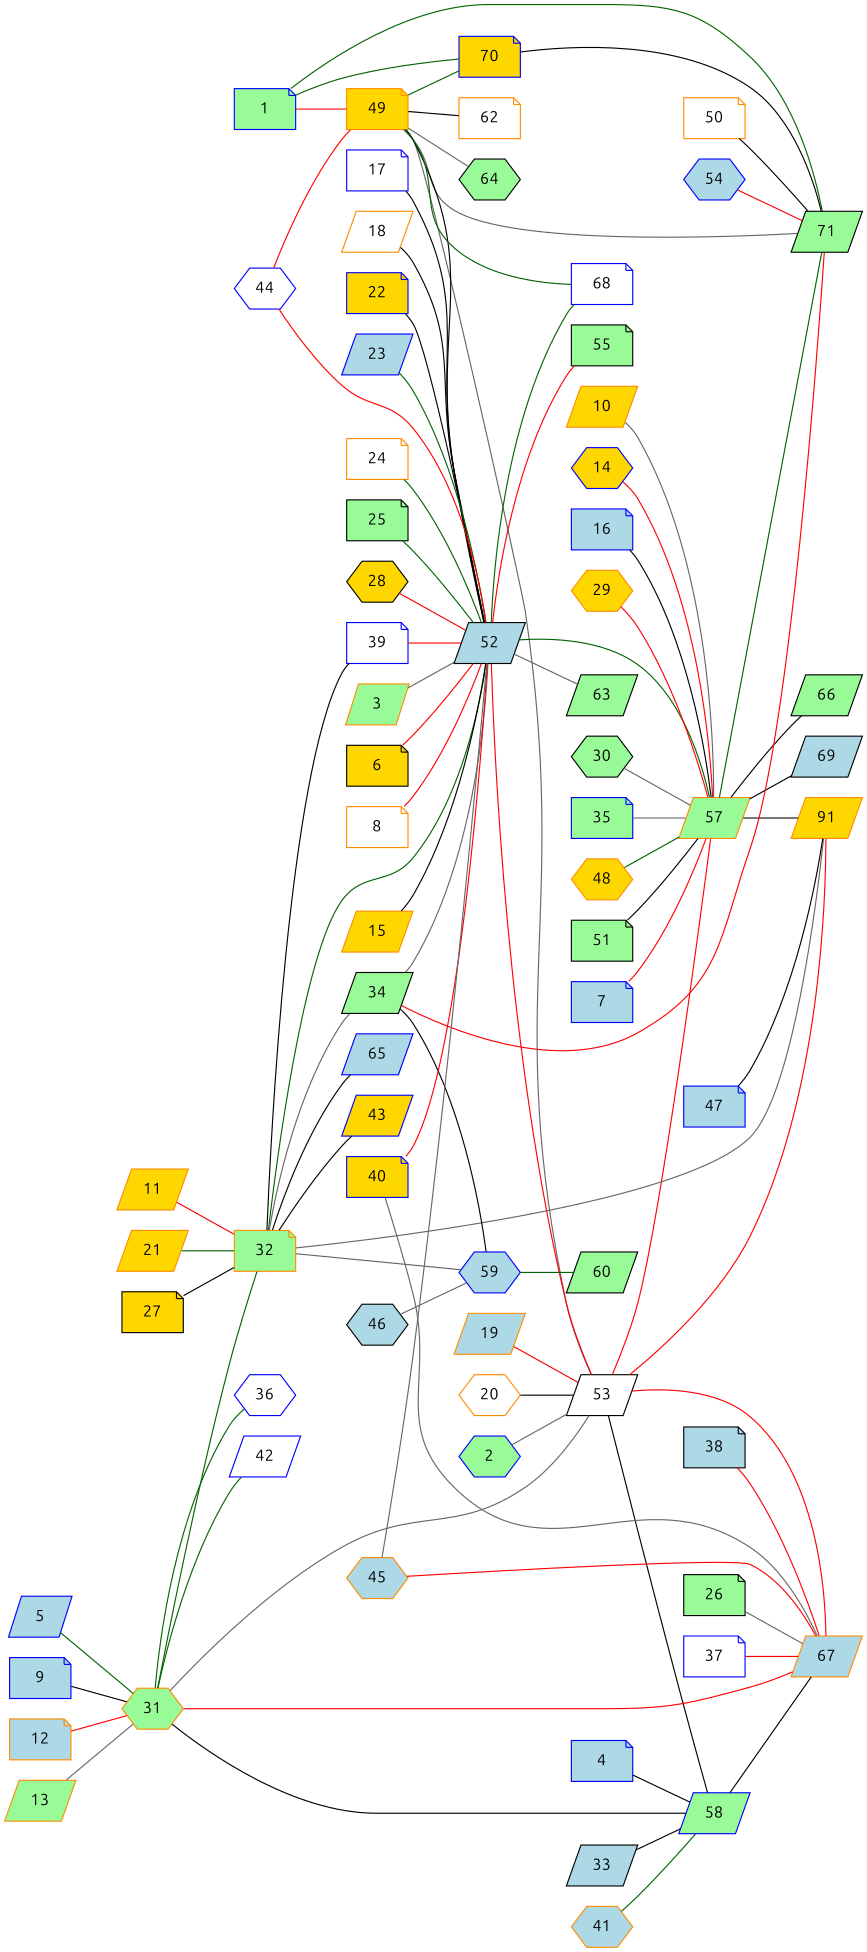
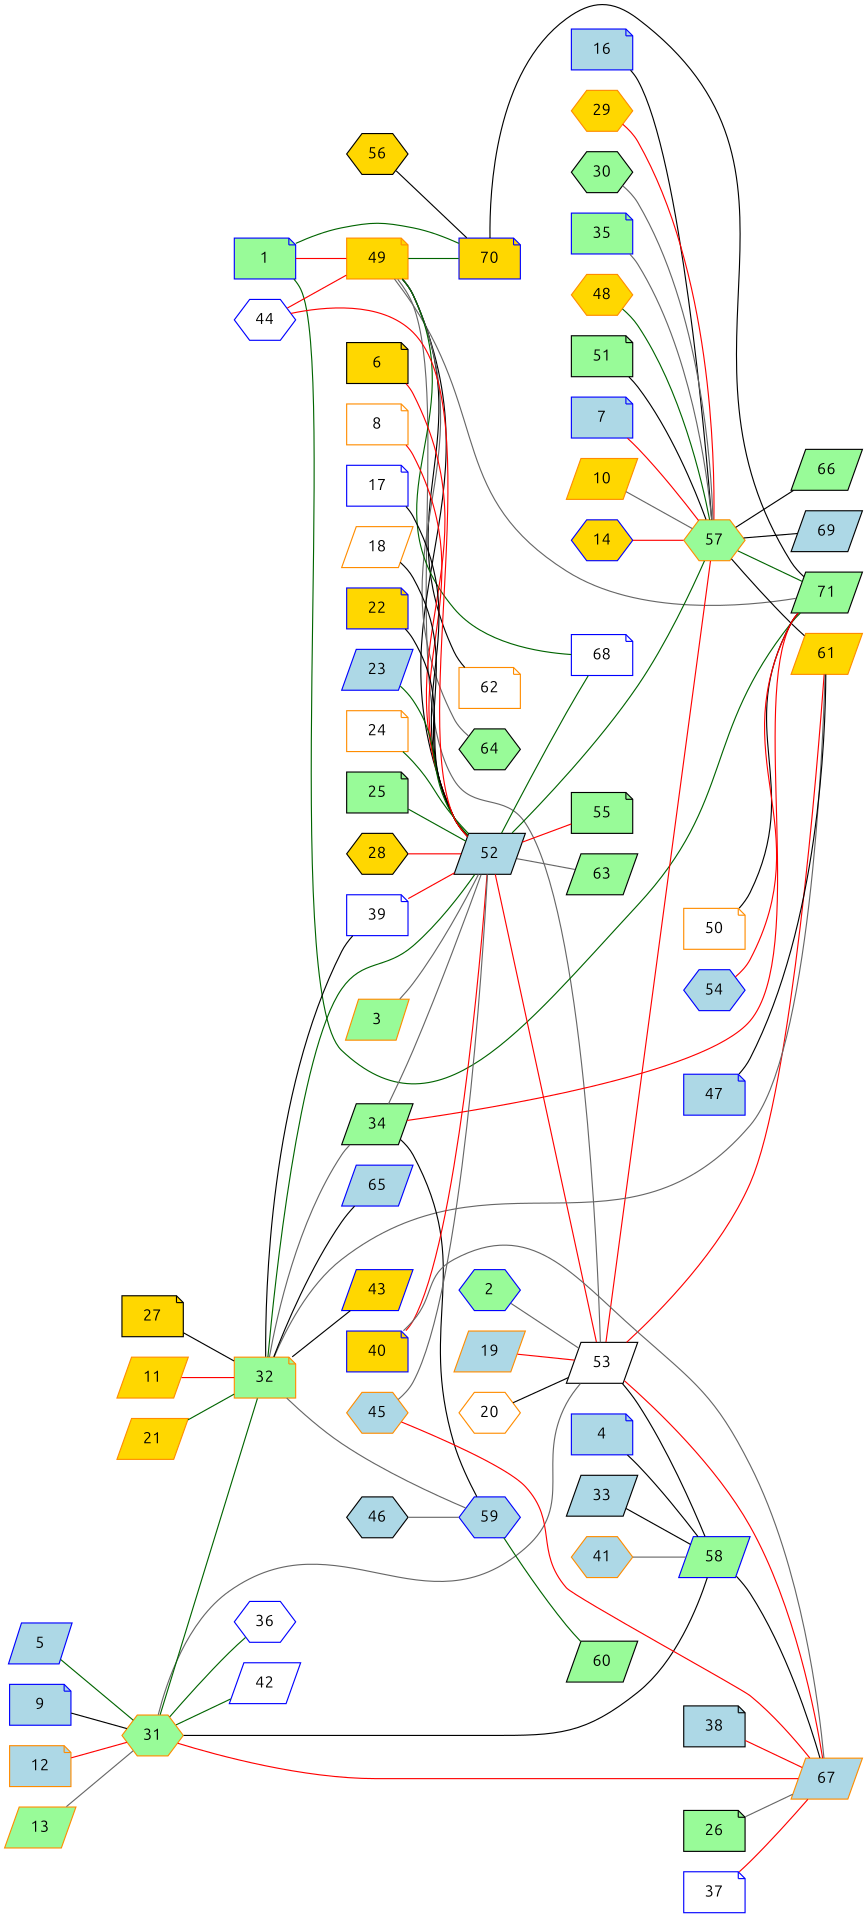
none -> (377, 154)
(714, 818) -> (714, 540)
(827, 818) -> (827, 654)
(377, 932) -> none
(660, 1874) -> (659, 1557)
